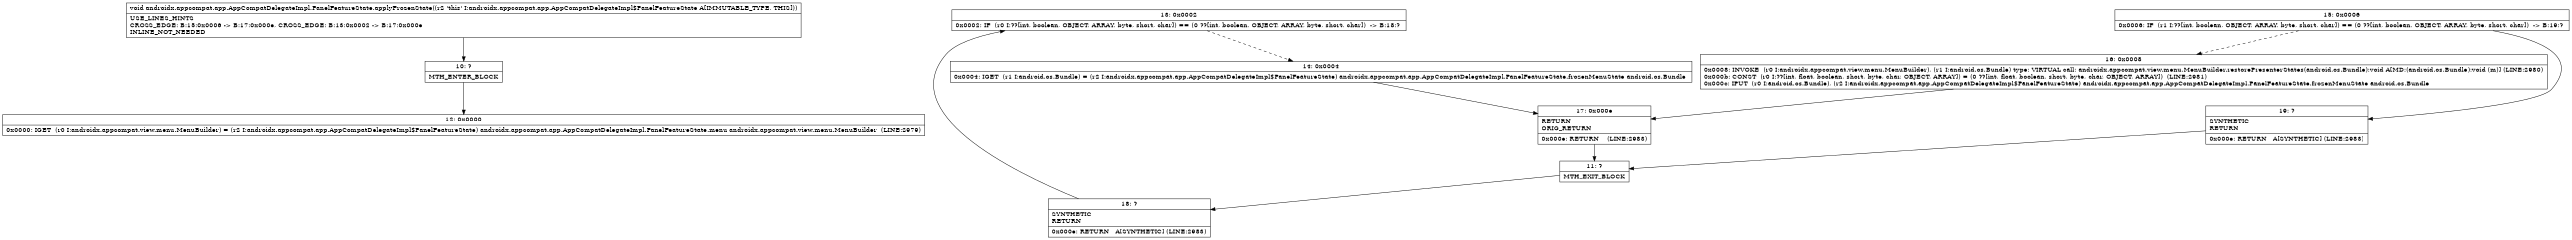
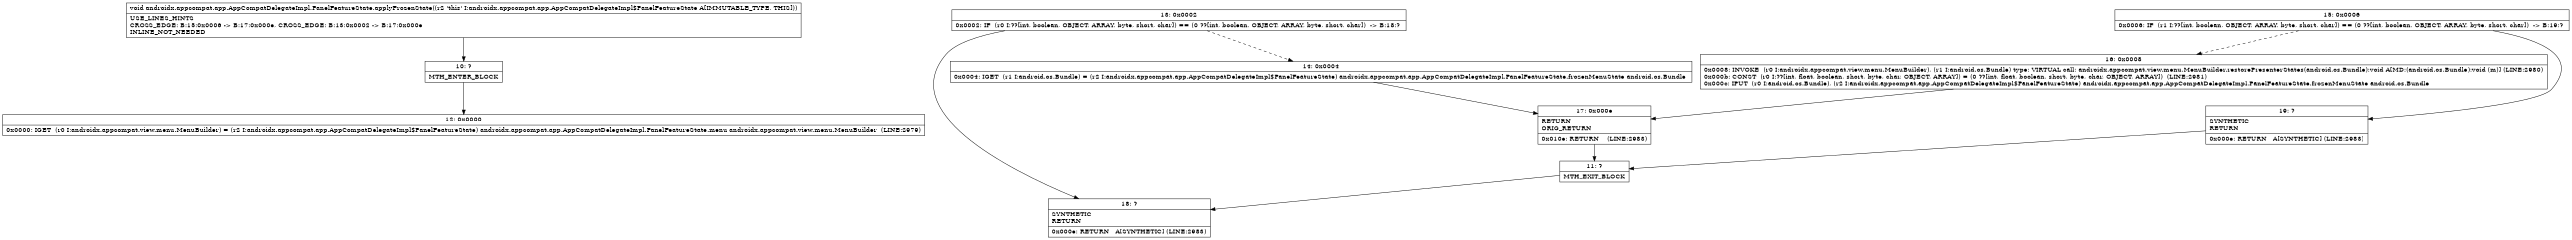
(957, 127) -> (953, 124)
(1594, 139) -> (1594, 139)
